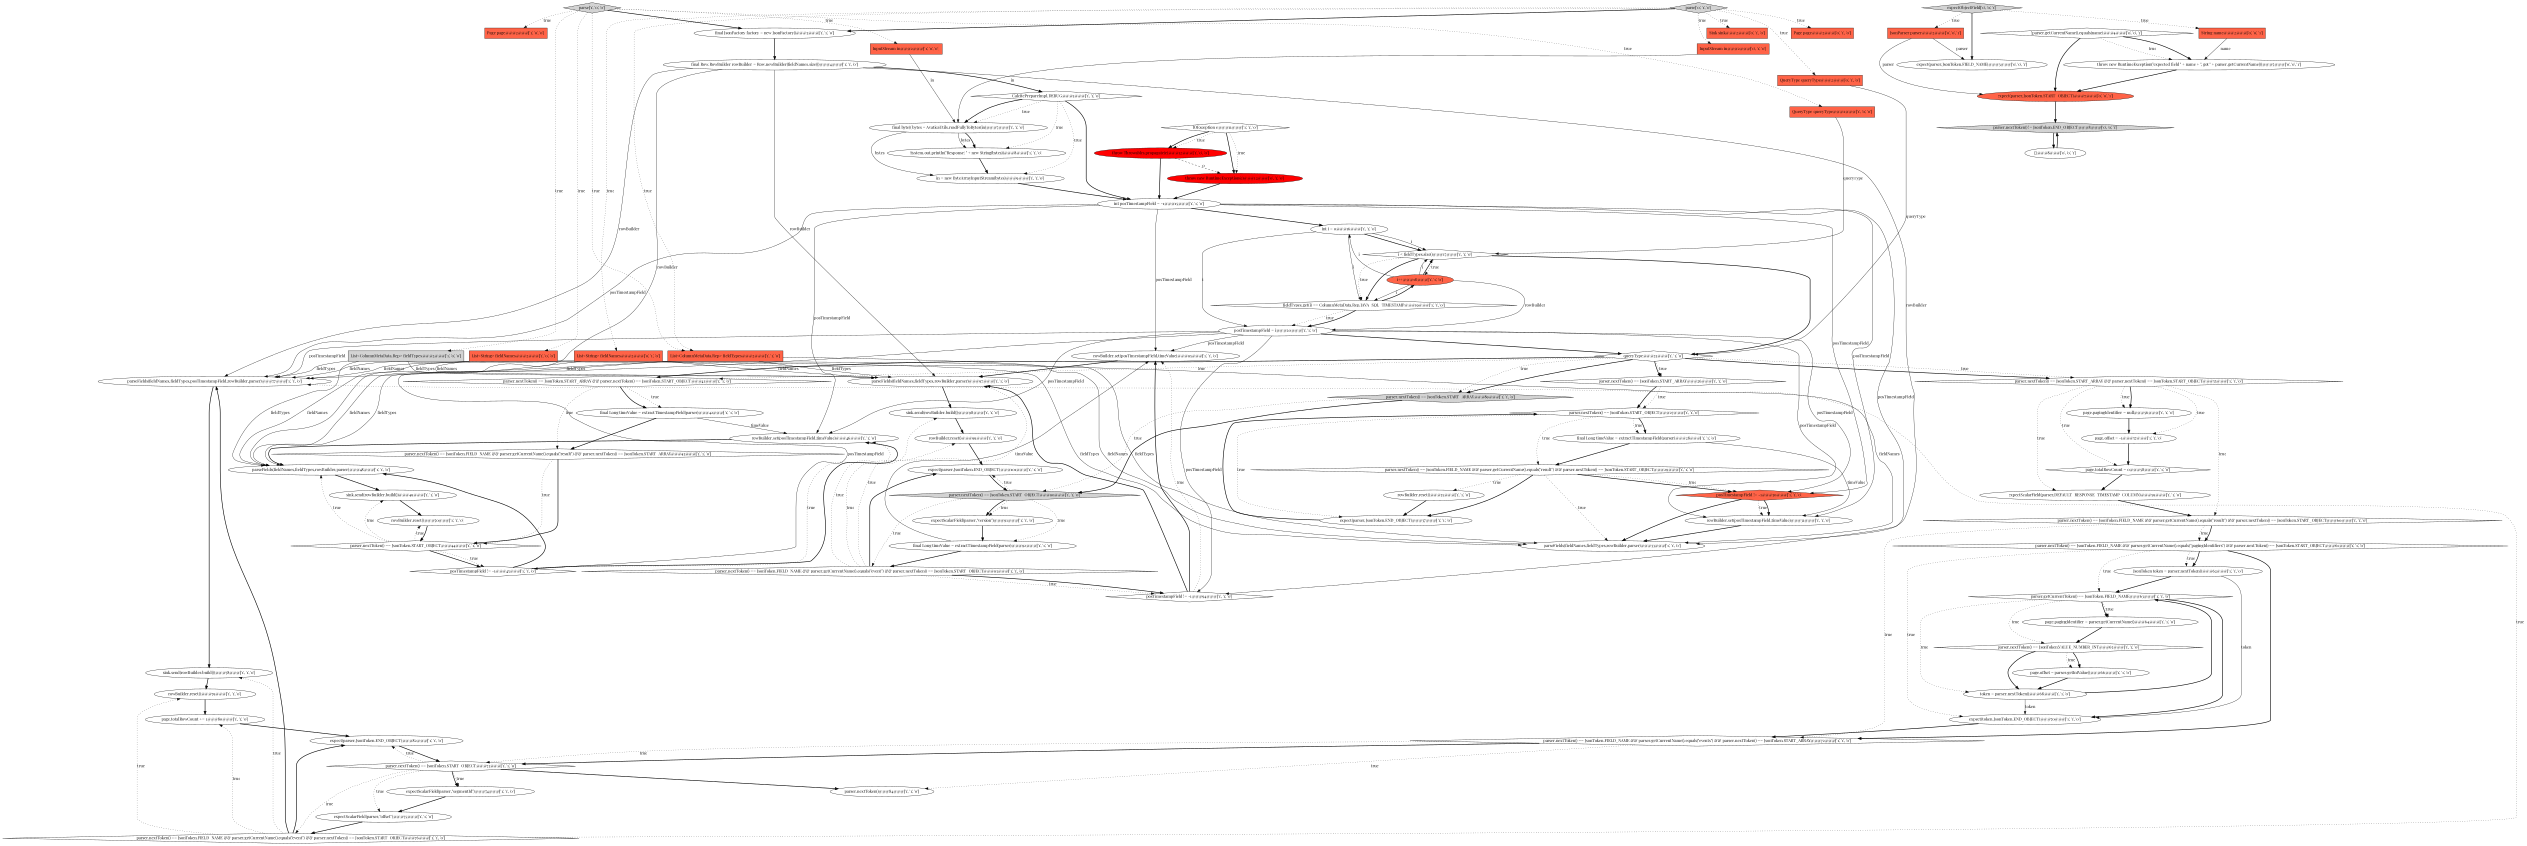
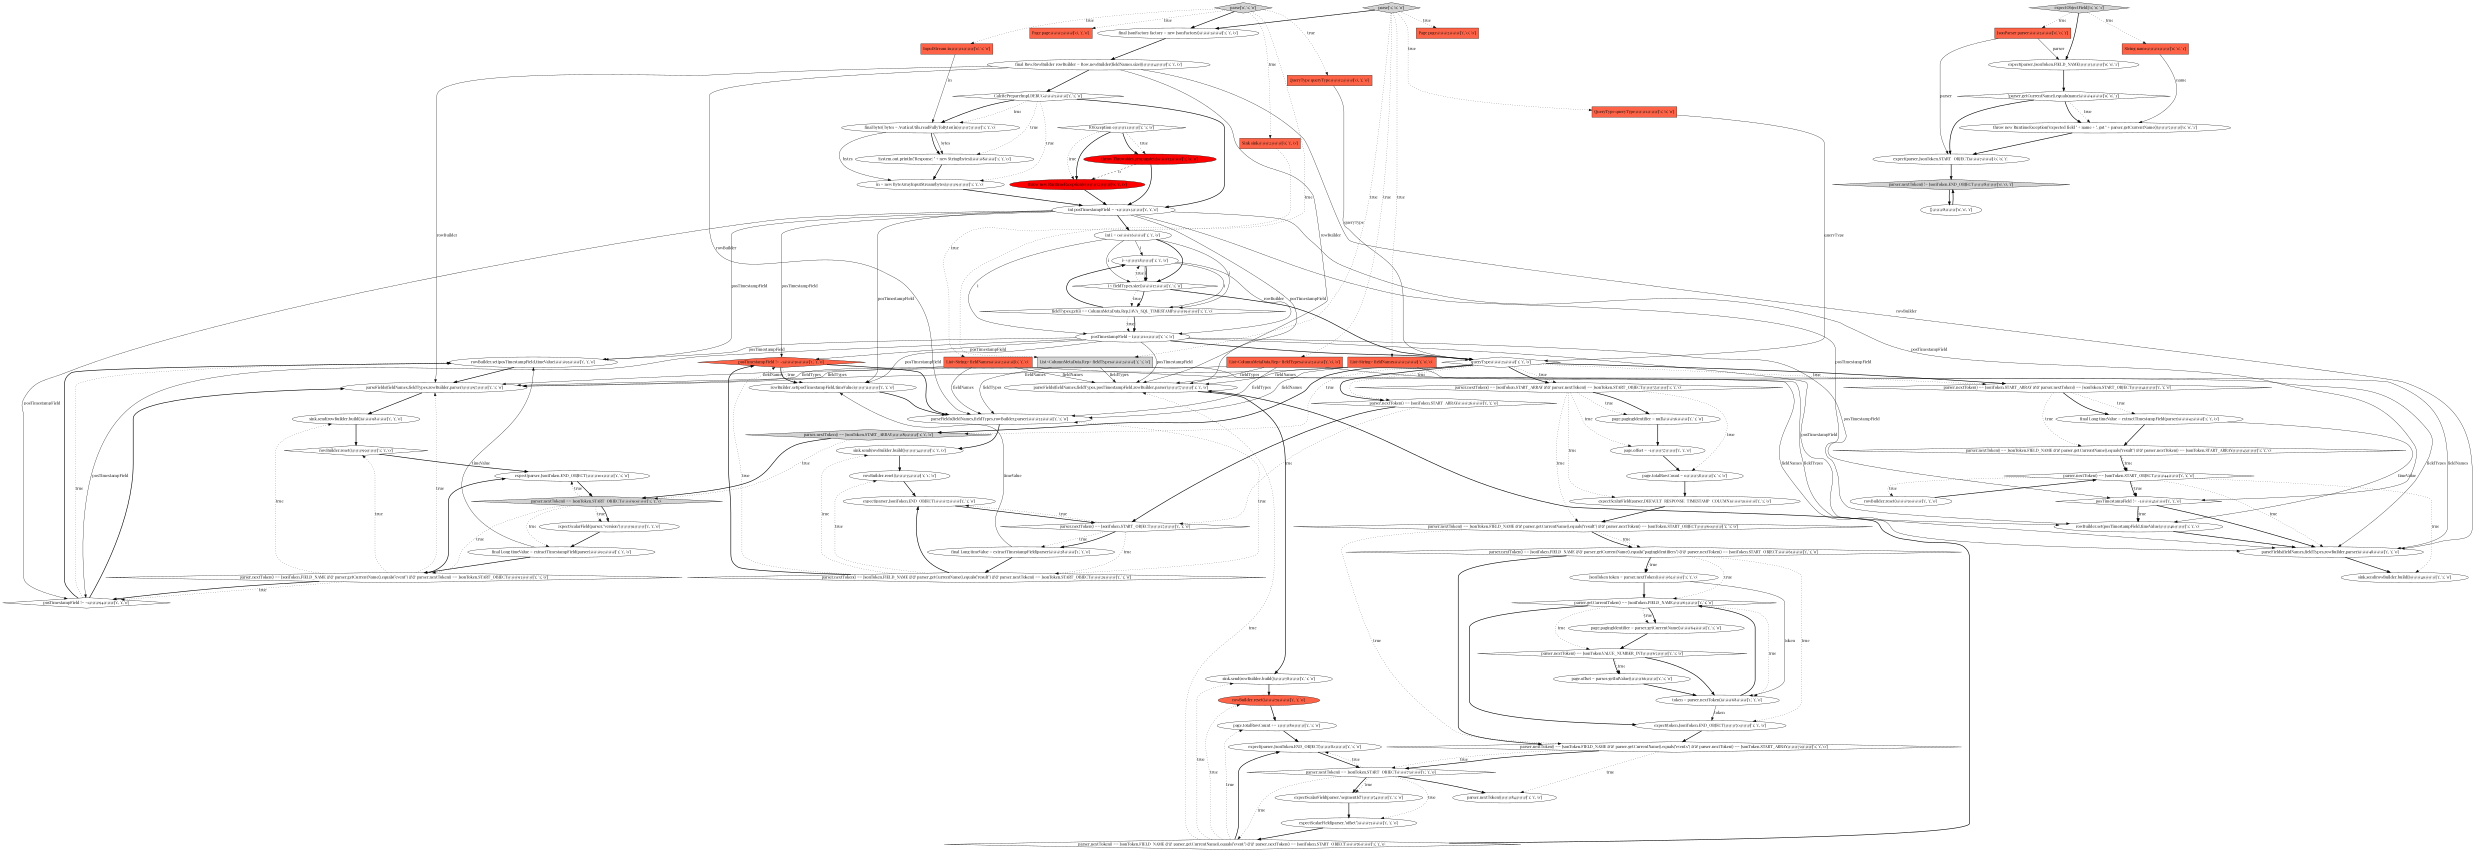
(840, 14) -> (1081, 229)
(906, 49) -> none
none -> (2064, 79)
(2055, 96) -> (1951, 159)
(1729, 246) -> (1824, 303)
(1364, 265) -> (1138, 247)
(1420, 280) -> (1145, 261)
none -> (1909, 351)
(406, 356) -> (1285, 362)
(725, 356) -> (1095, 362)
(966, 438) -> (356, 451)
none -> (900, 451)
(2128, 470) -> (1685, 476)
(409, 507) -> none
(205, 694) -> (1269, 700)
(2235, 701) -> (1785, 611)
